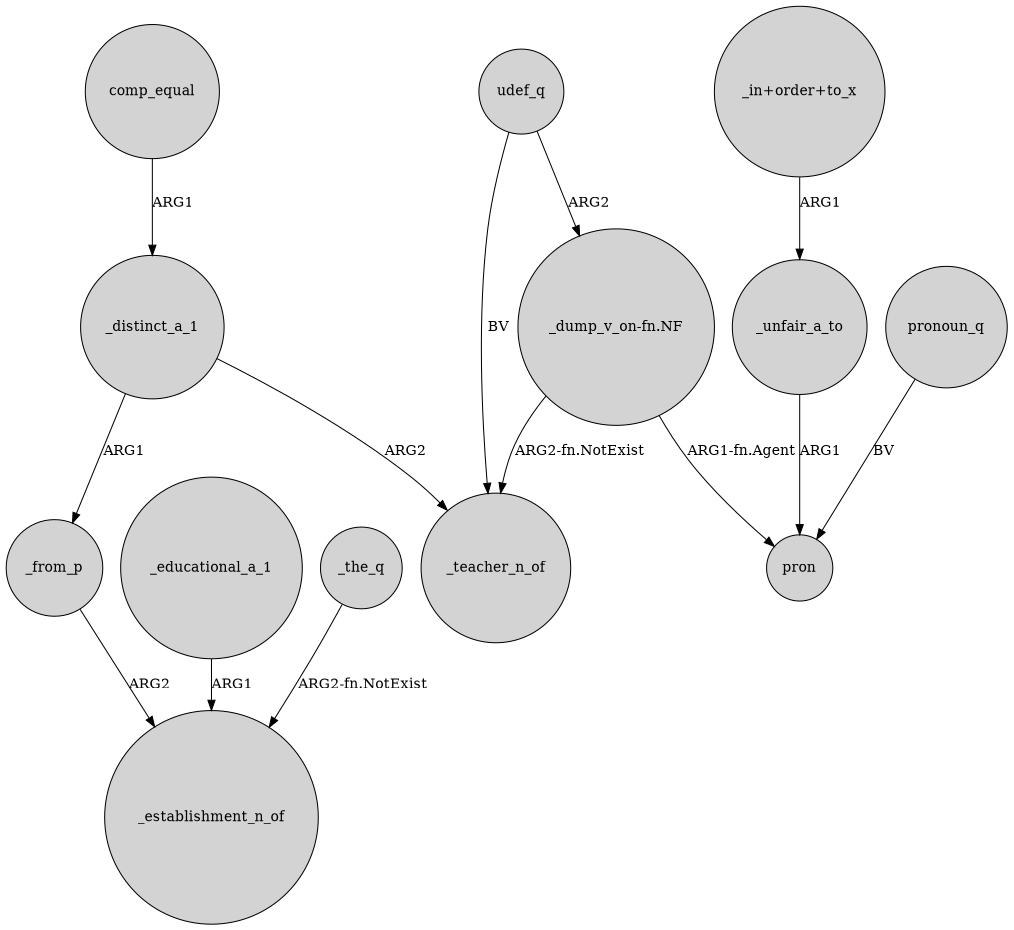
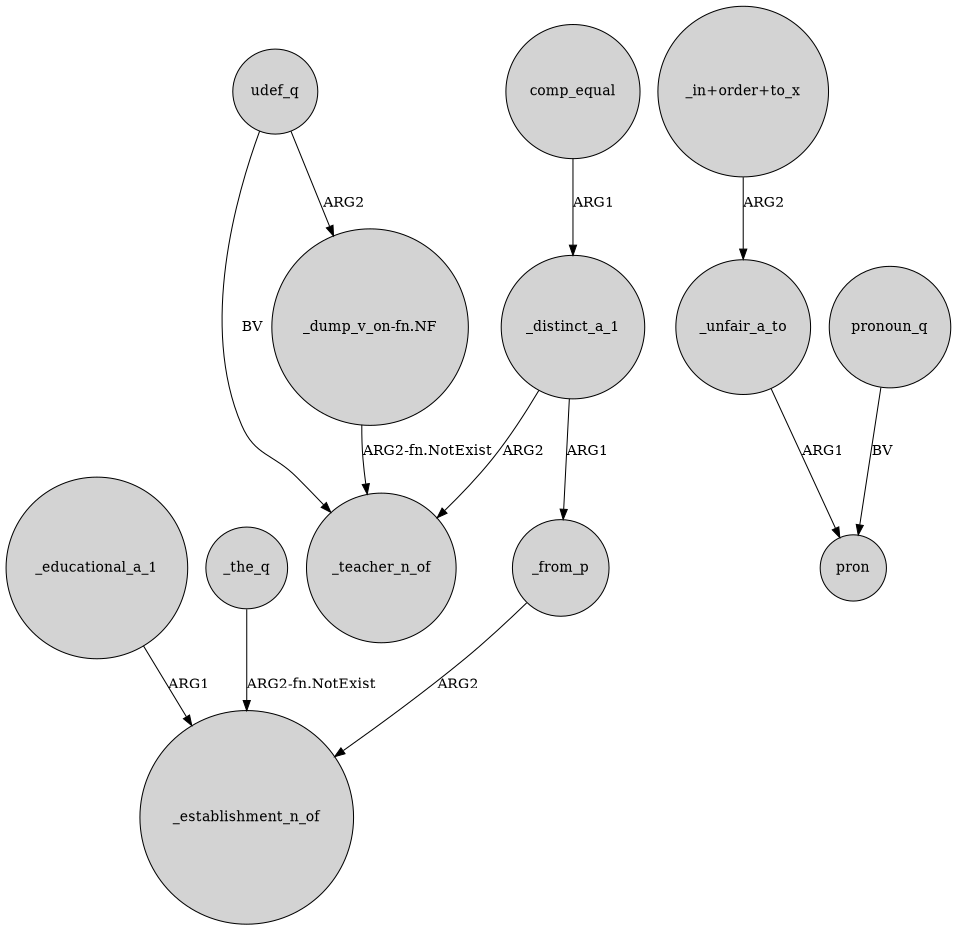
(821, 203) -> (764, 203)
(707, 482) -> none
